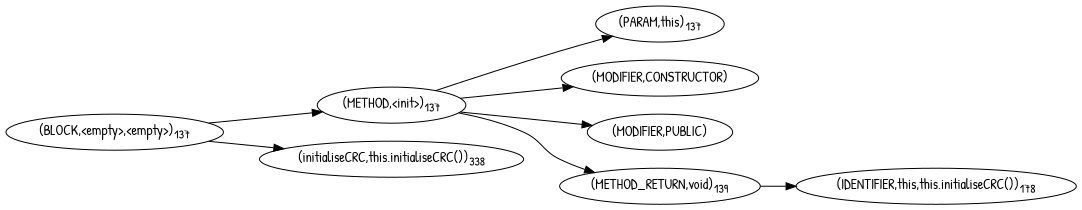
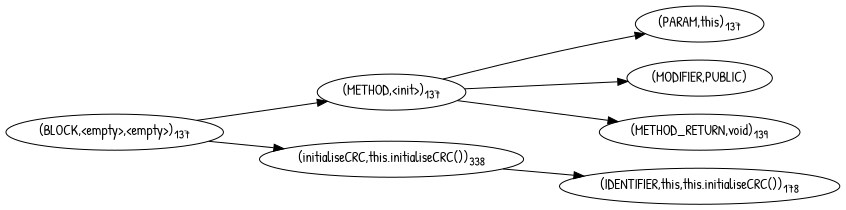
(660, 78) -> none
(773, 186) -> (539, 172)
